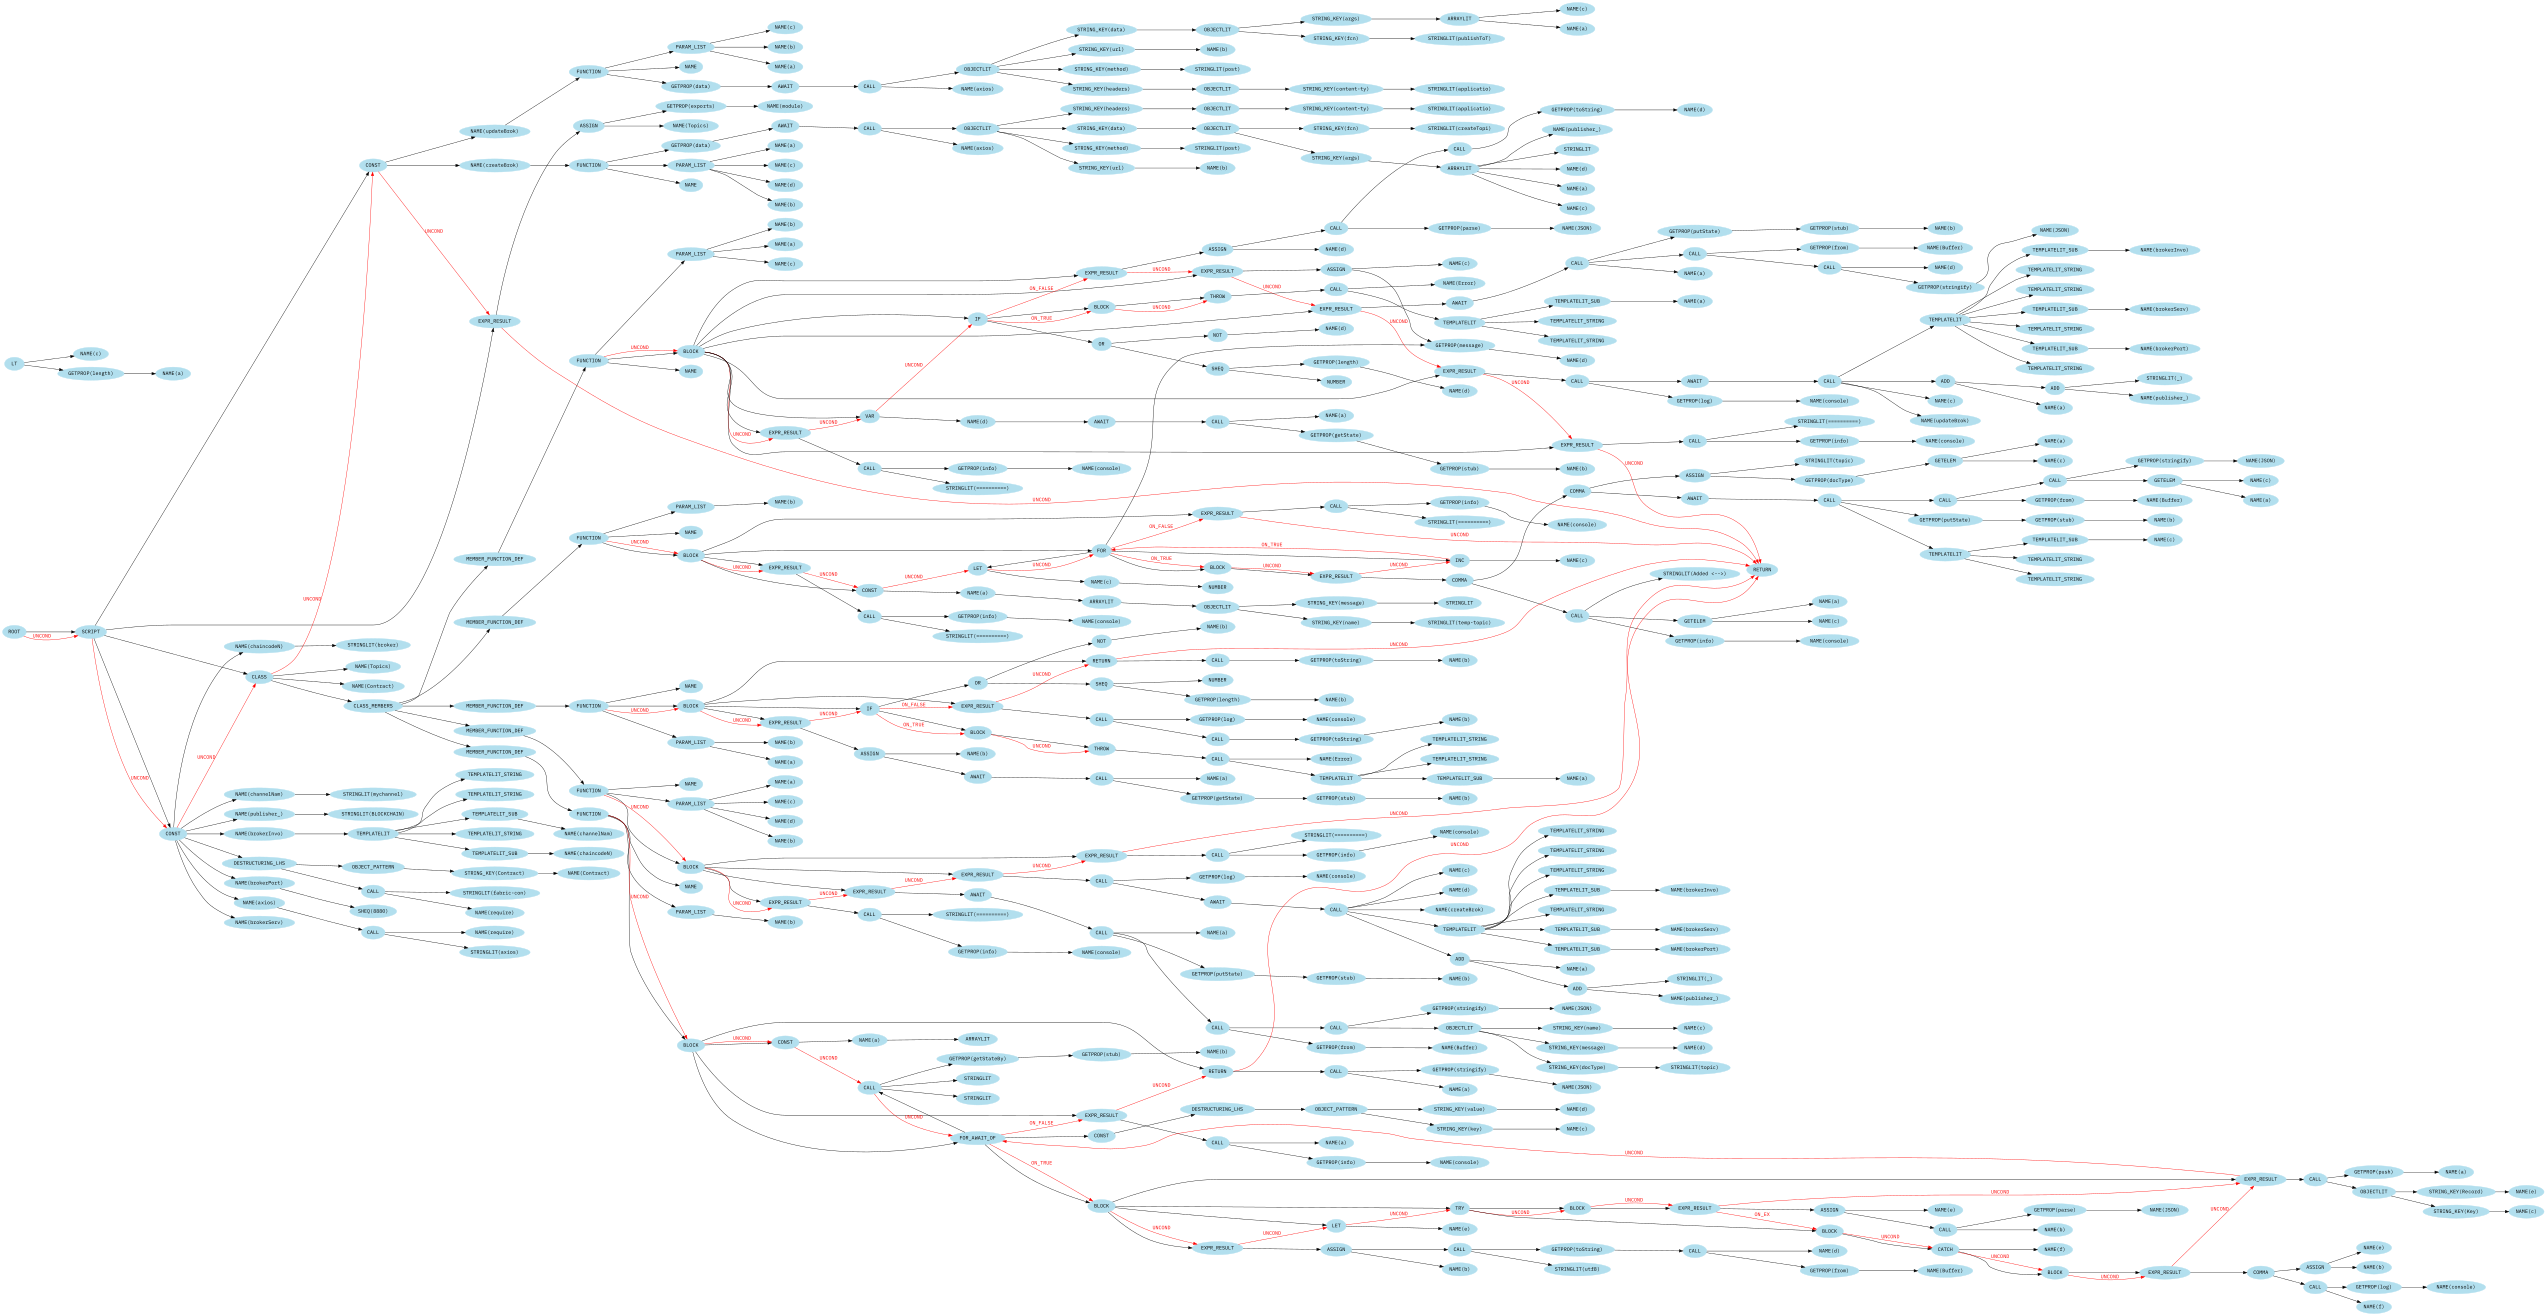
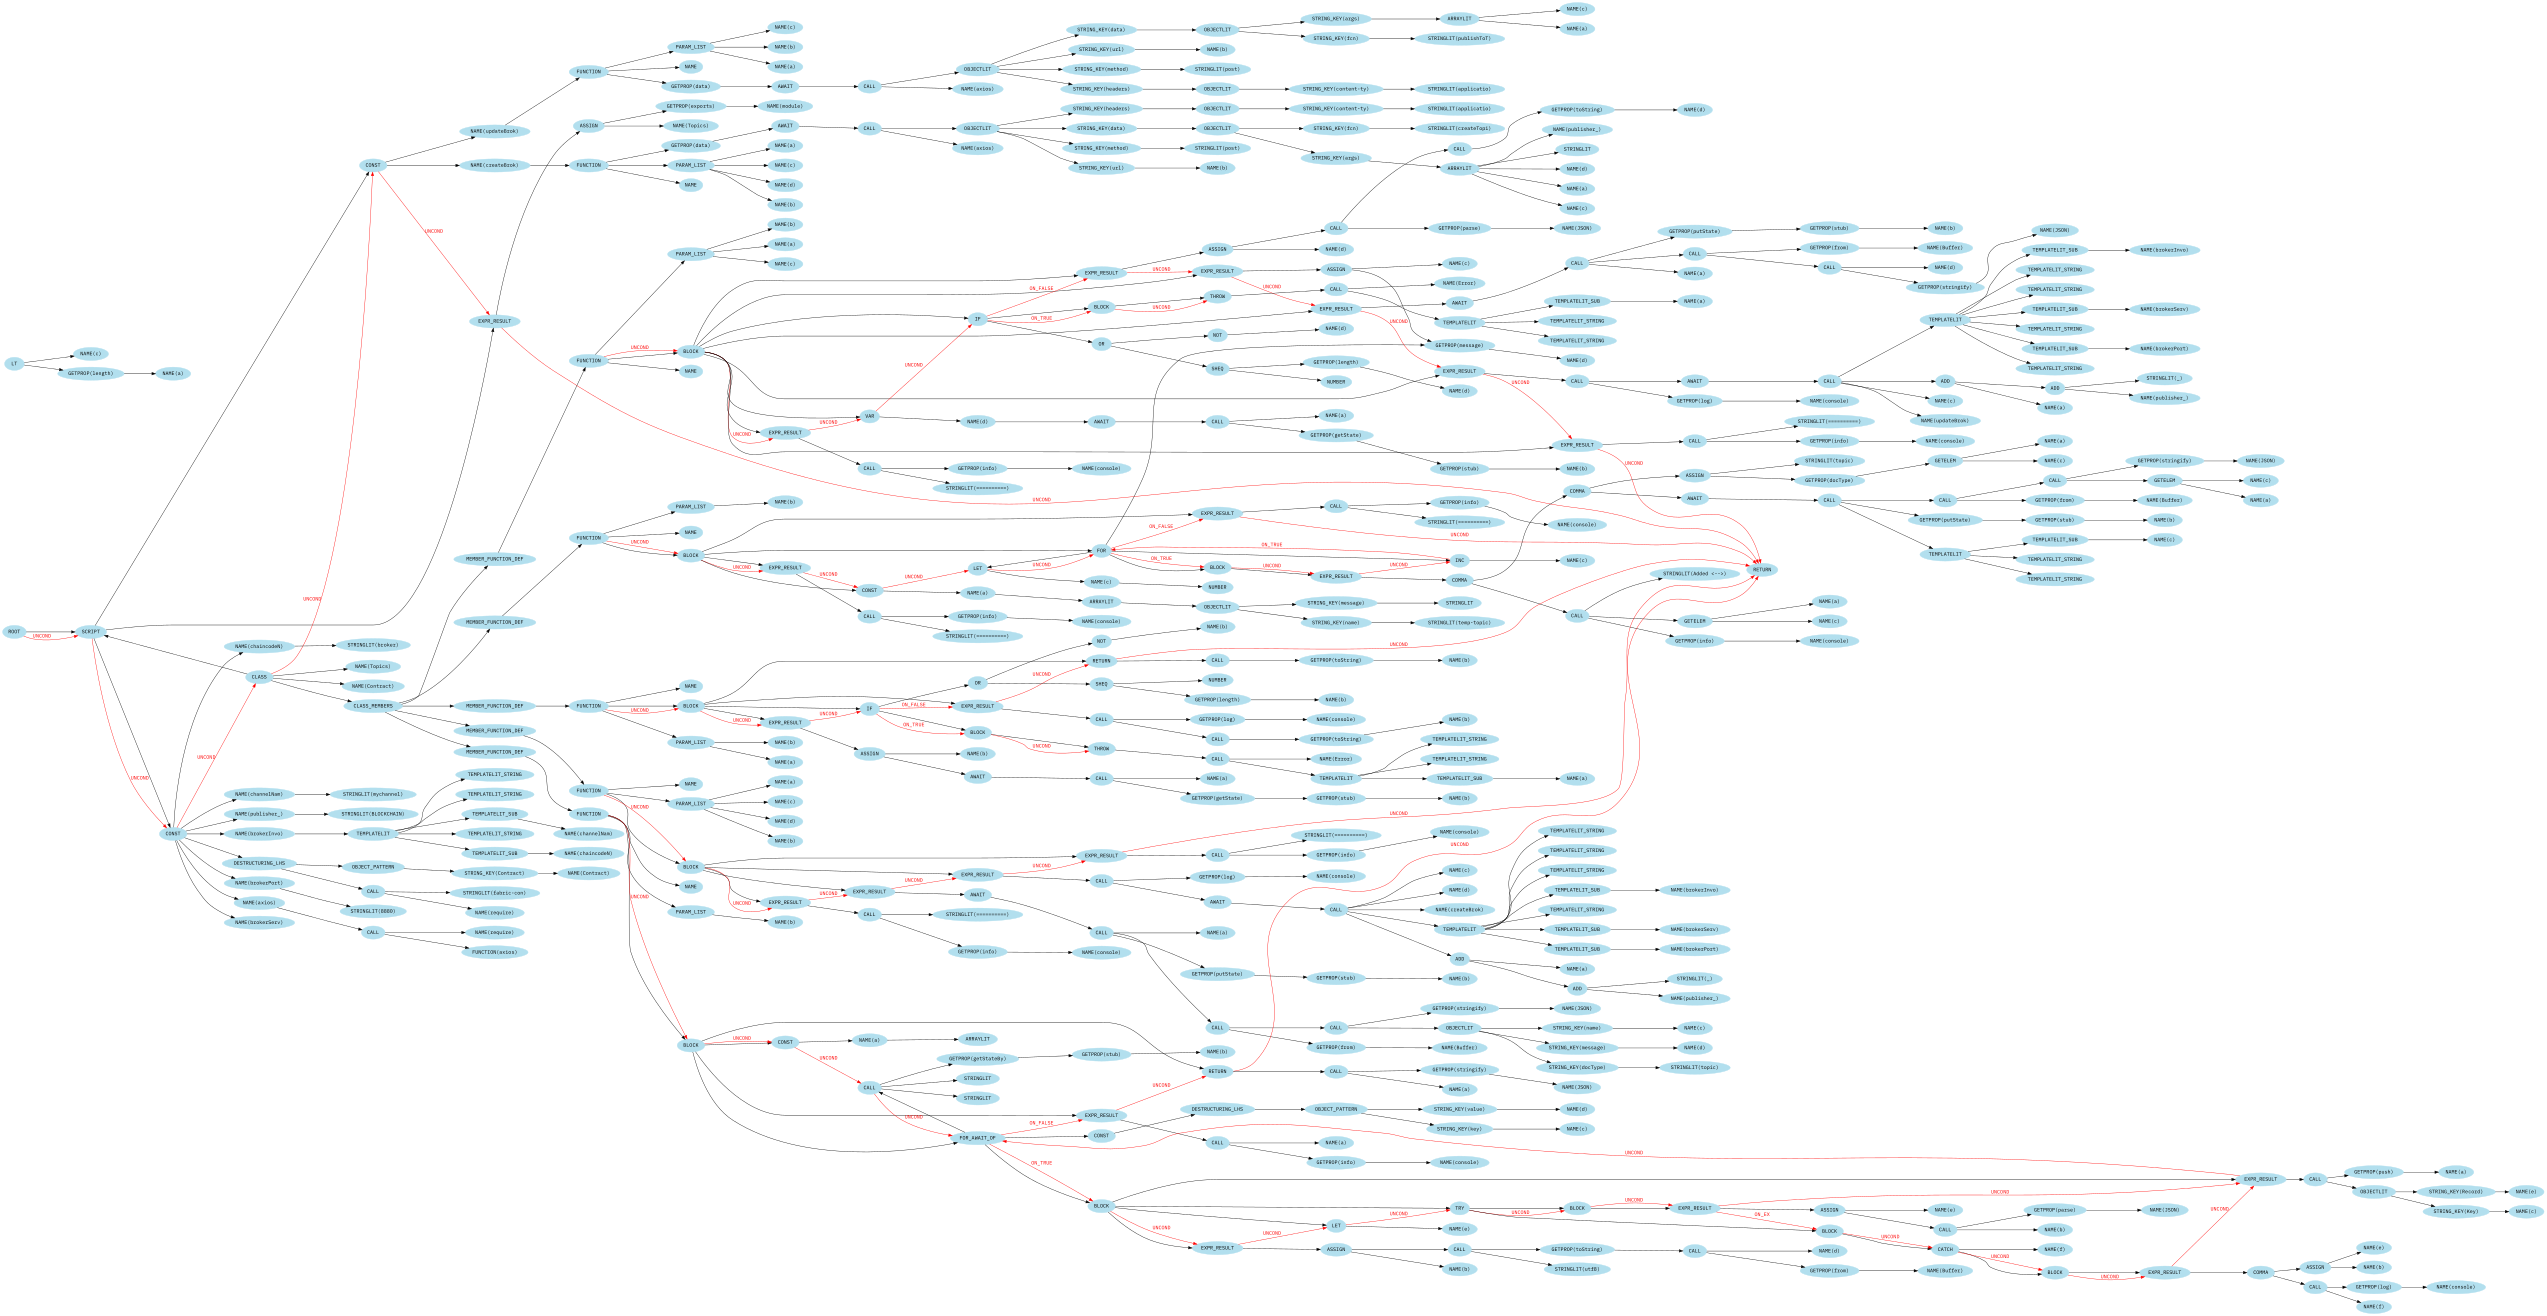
(174, 654) -> (178, 655)
(373, 911) -> (373, 911)
(495, 952) -> (495, 952)
